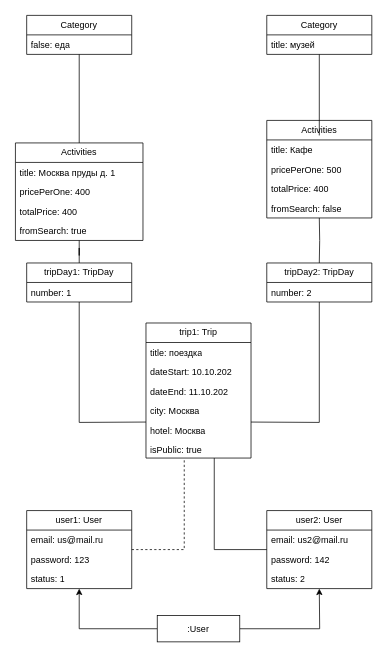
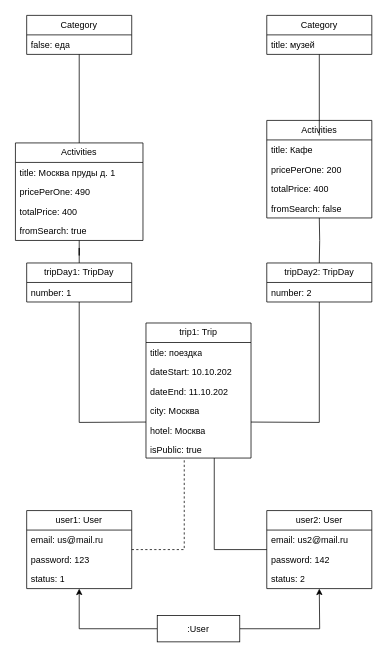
(308, 170) -> (308, 170)
(57, 193) -> (57, 193)
